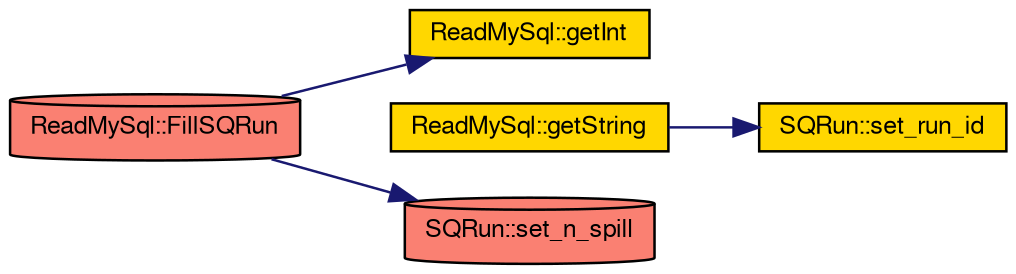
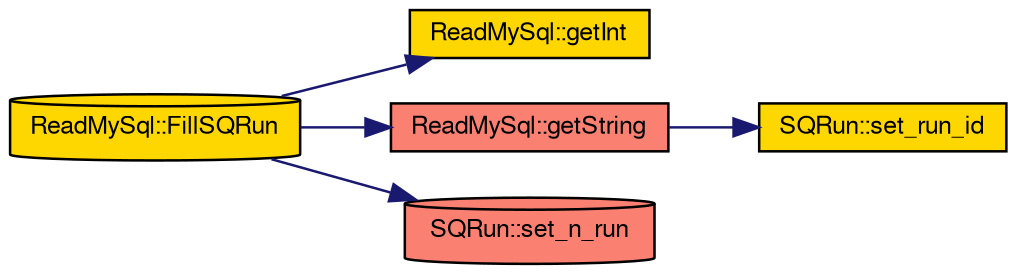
(155, 127) -> (155, 127)
none -> (333, 127)
(530, 127) -> (530, 127)
(530, 231) -> (530, 231)
